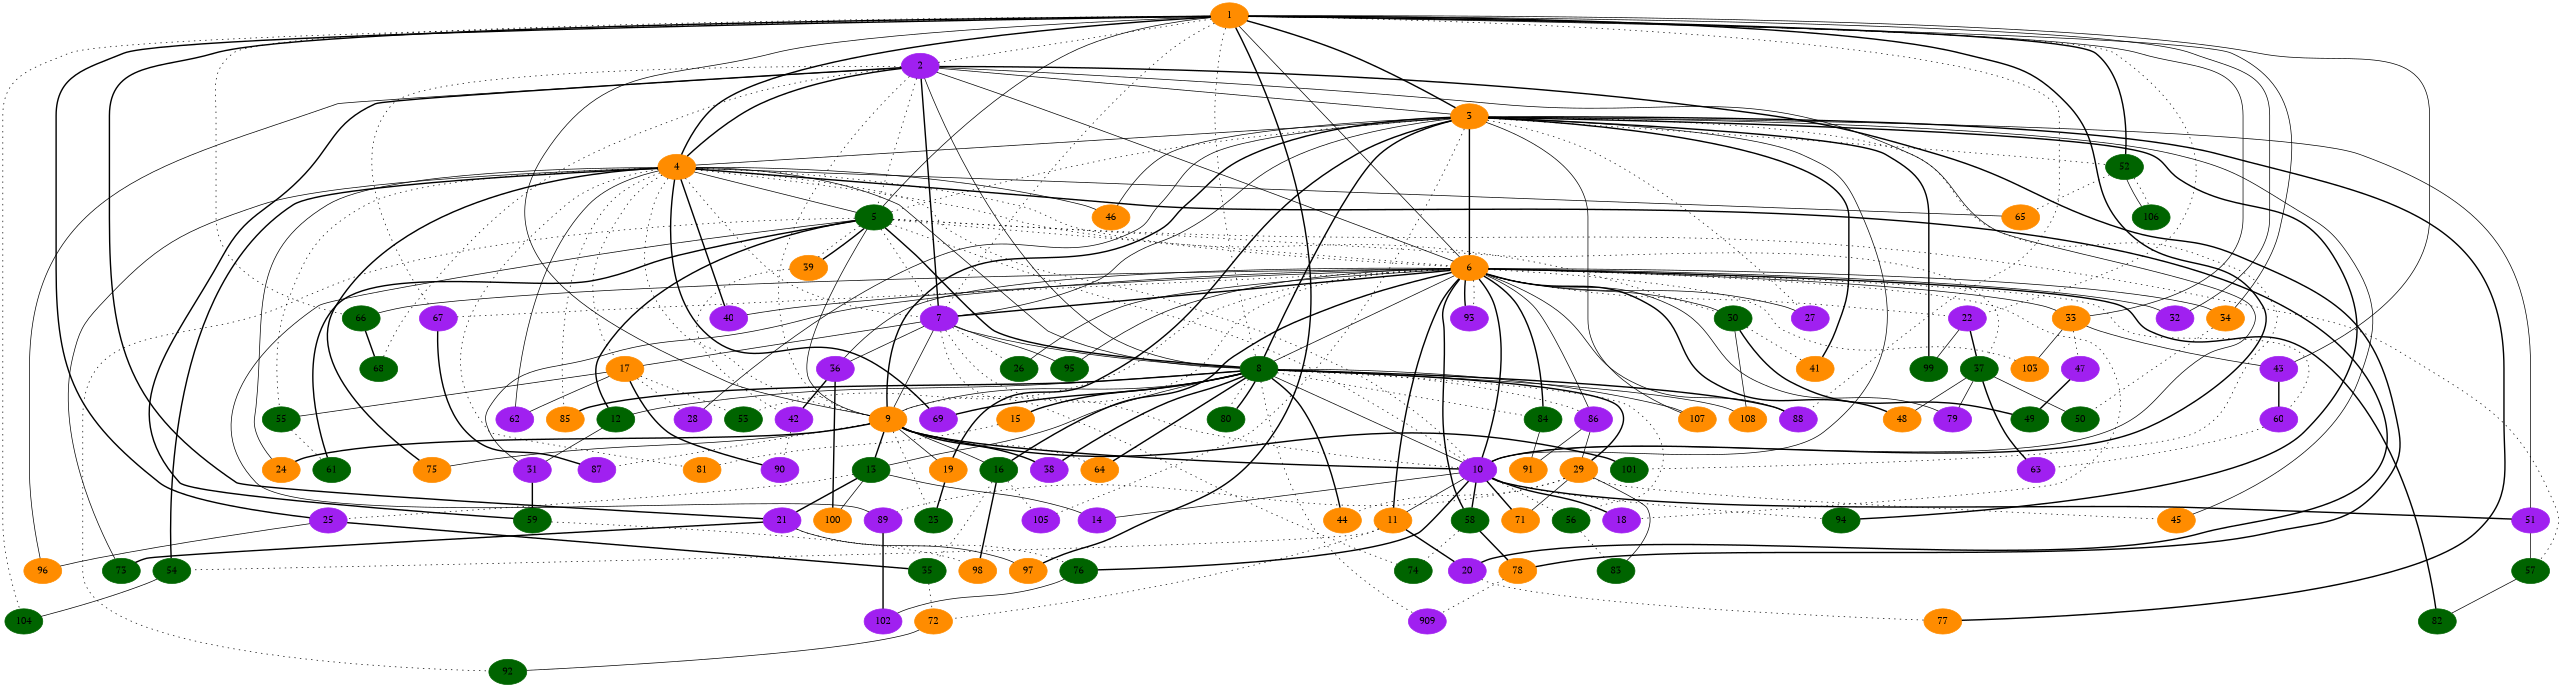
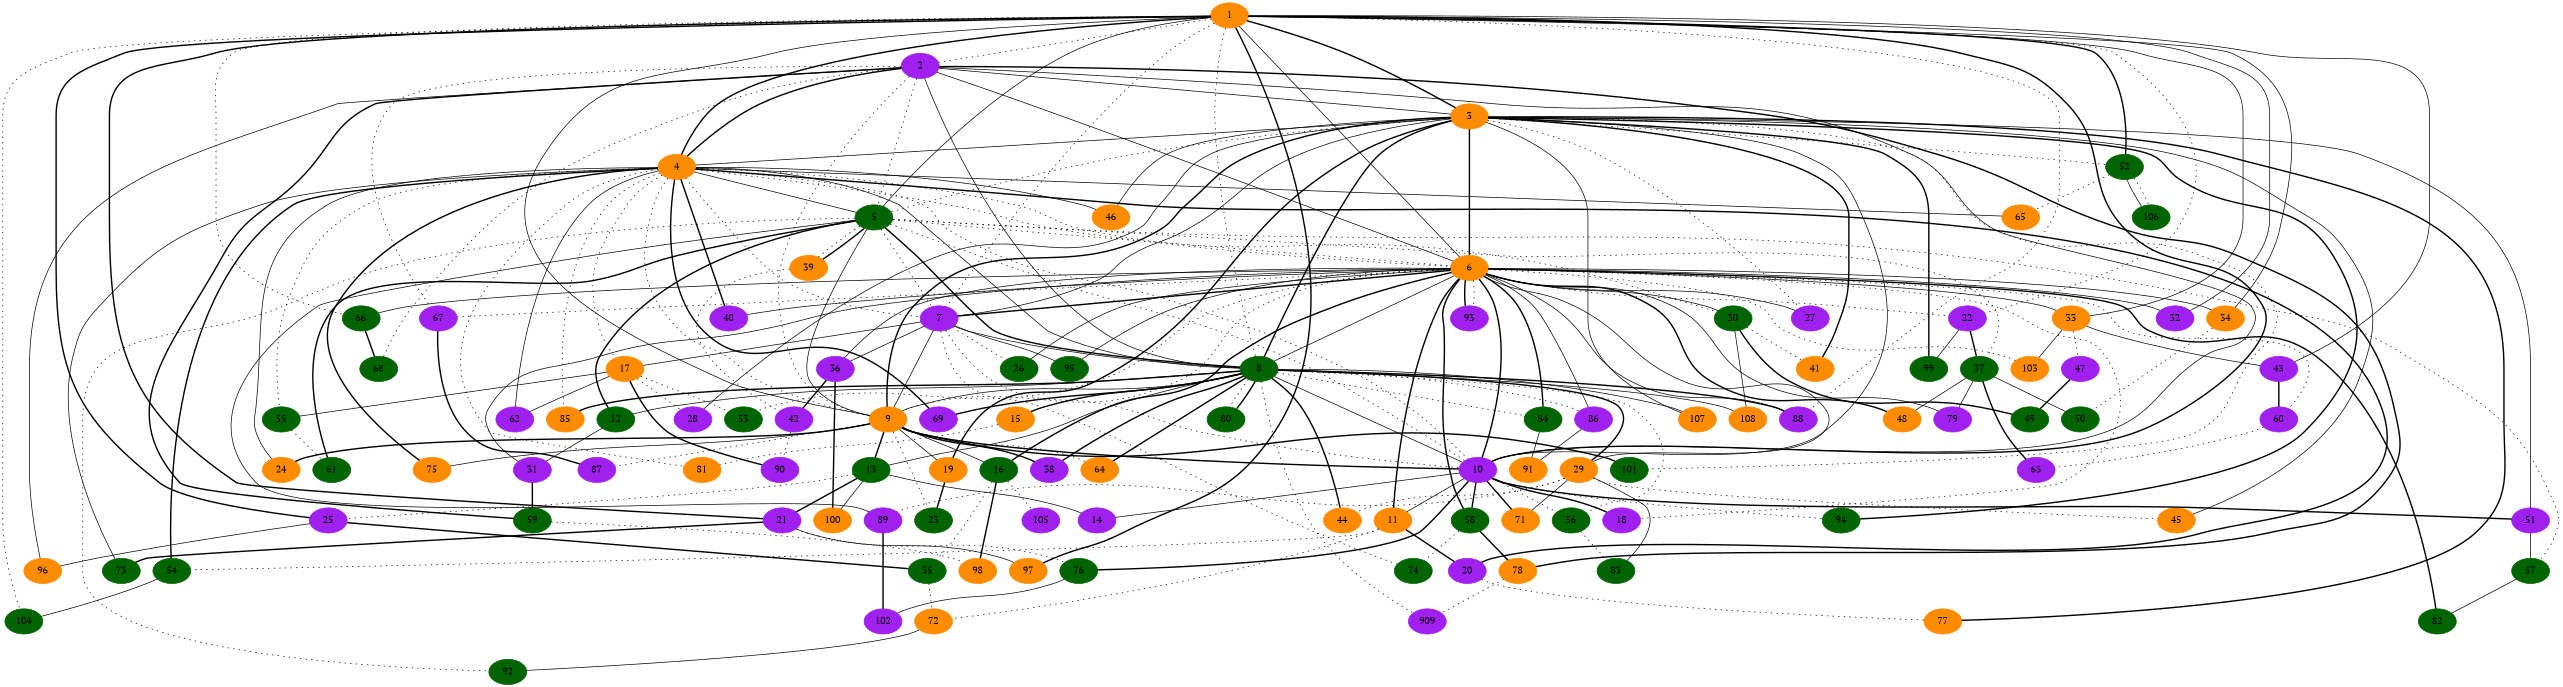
(928, 170) -> none
(1319, 364) -> none
(1587, 443) -> (1710, 388)
